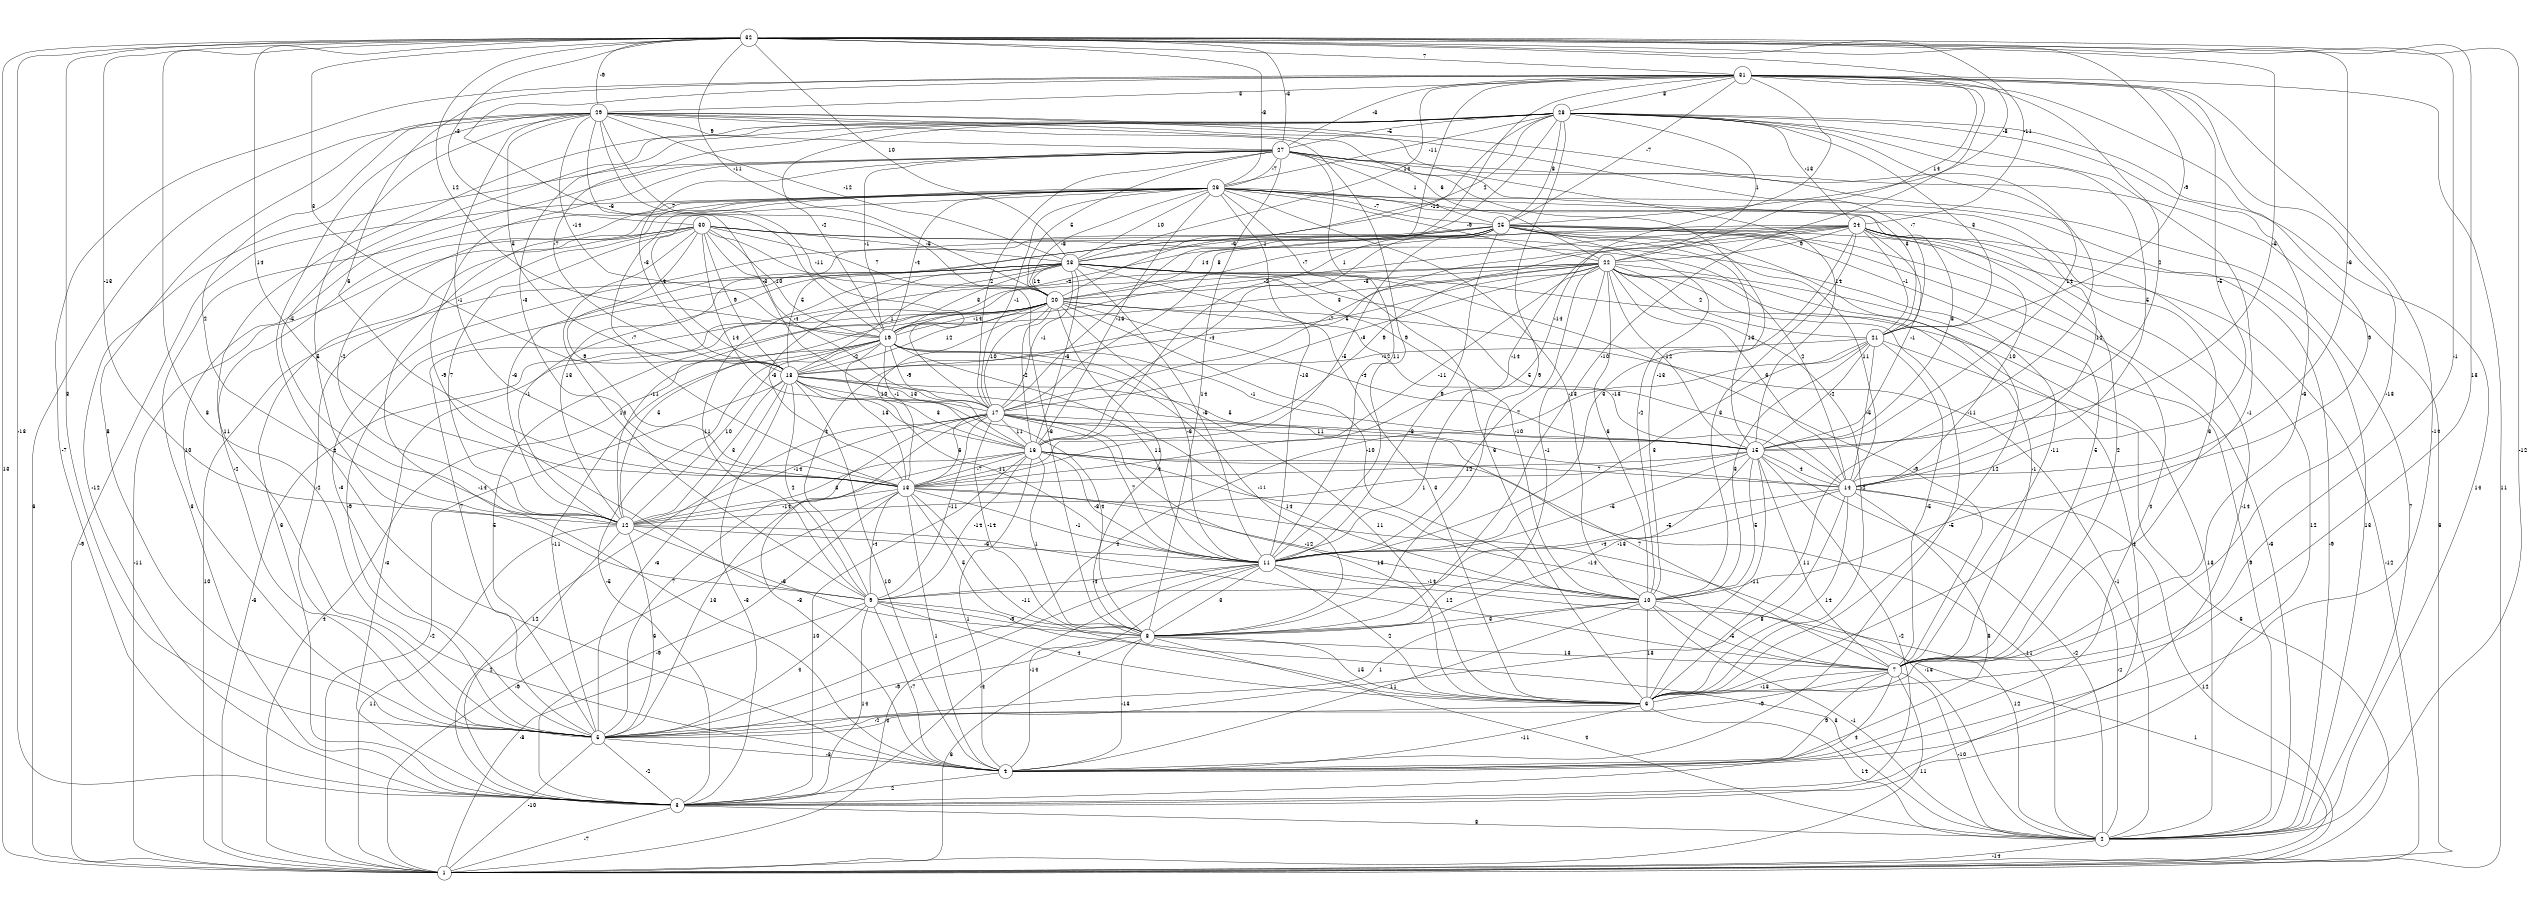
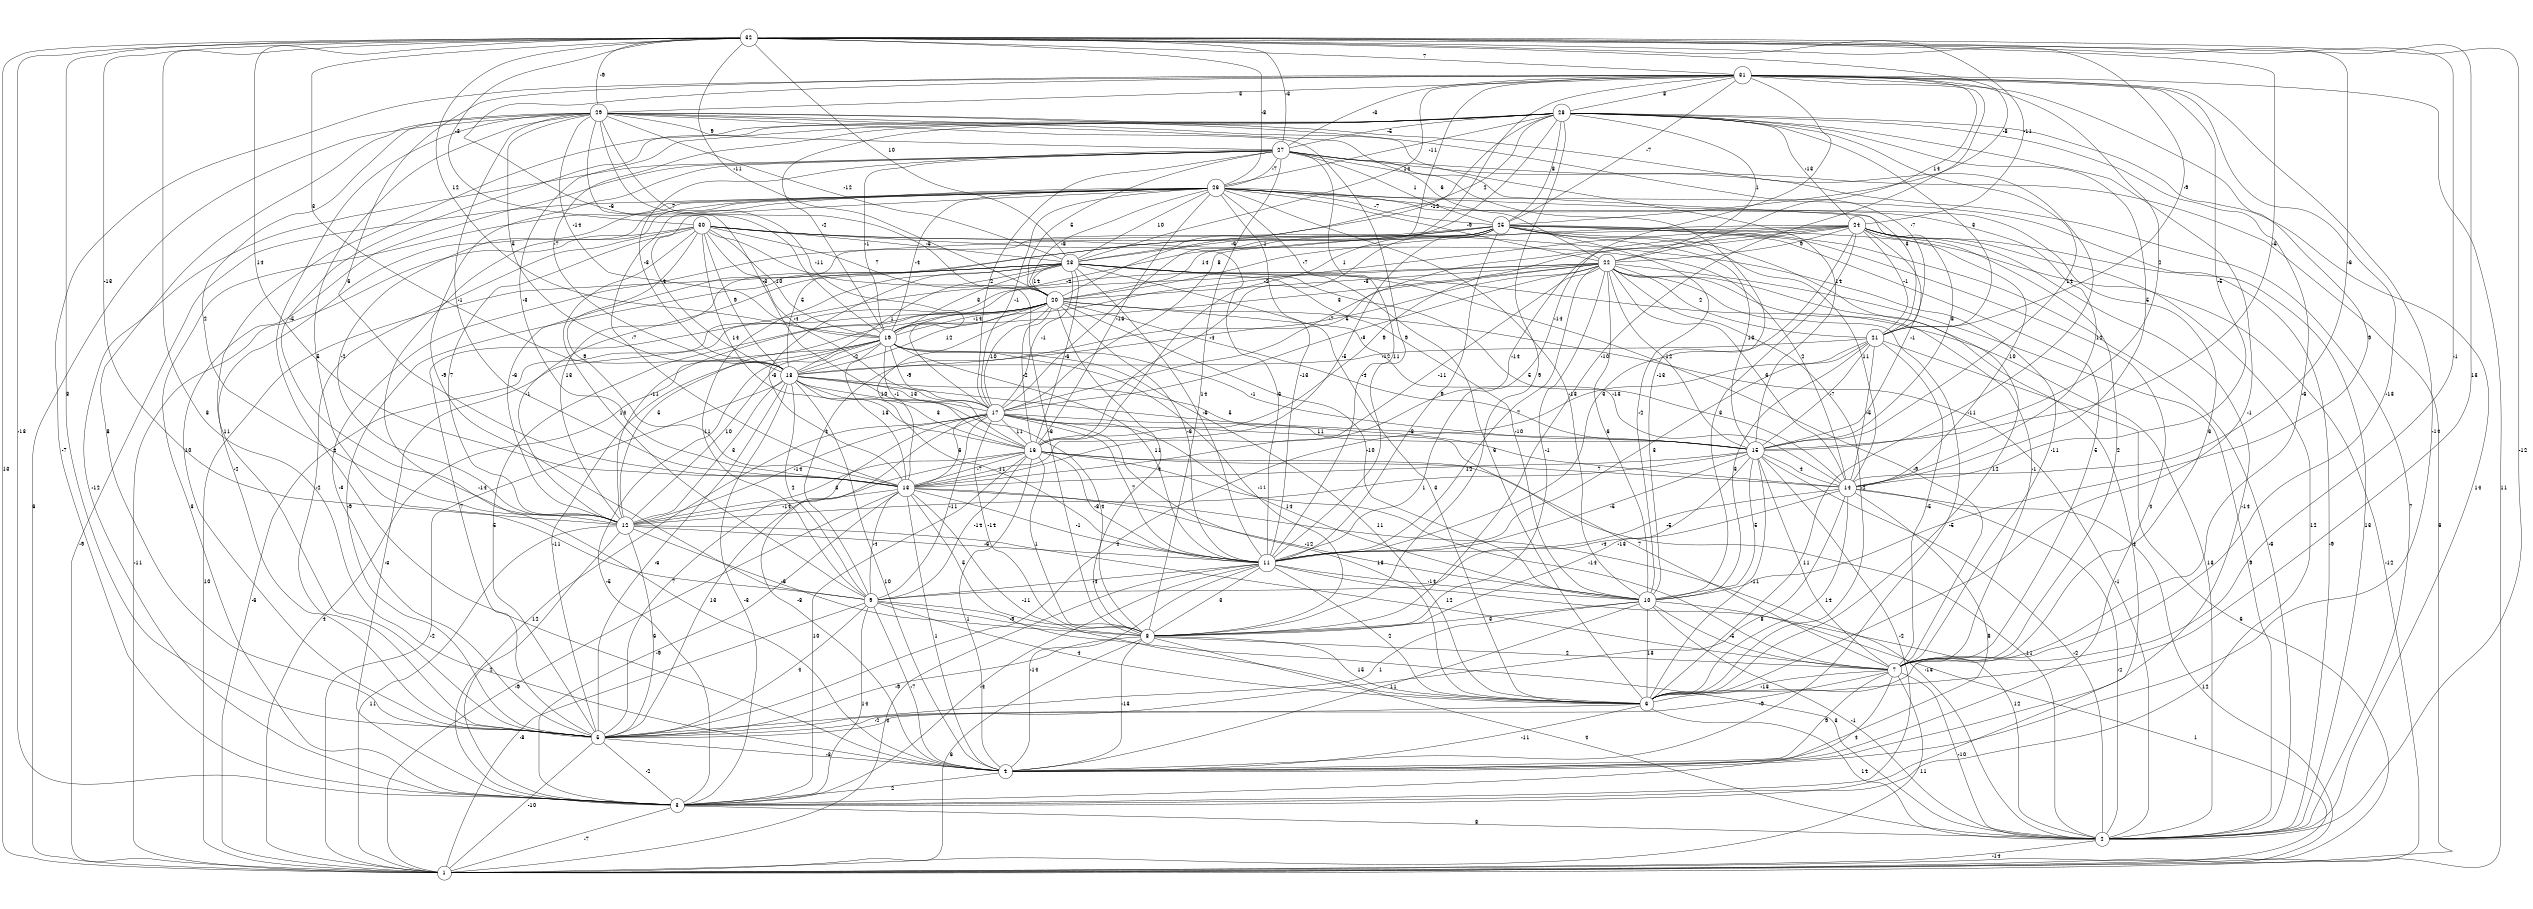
(1832, 394) -> (1832, 394)
(275, 518) -> (1136, 248)
(1568, 653) -> (1568, 653)
